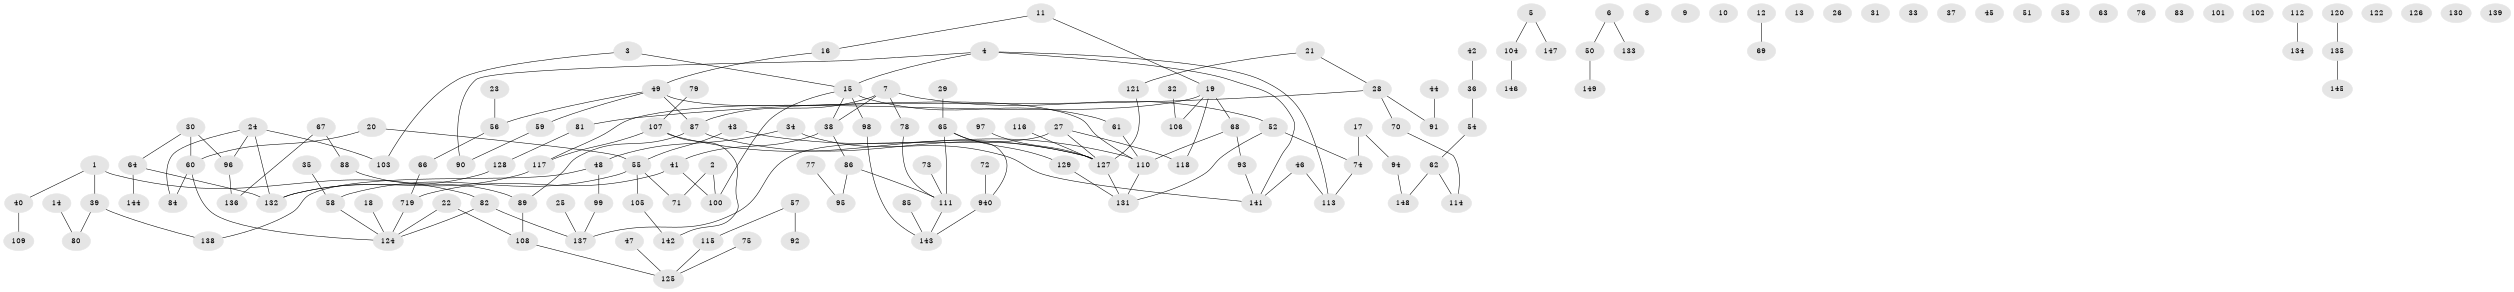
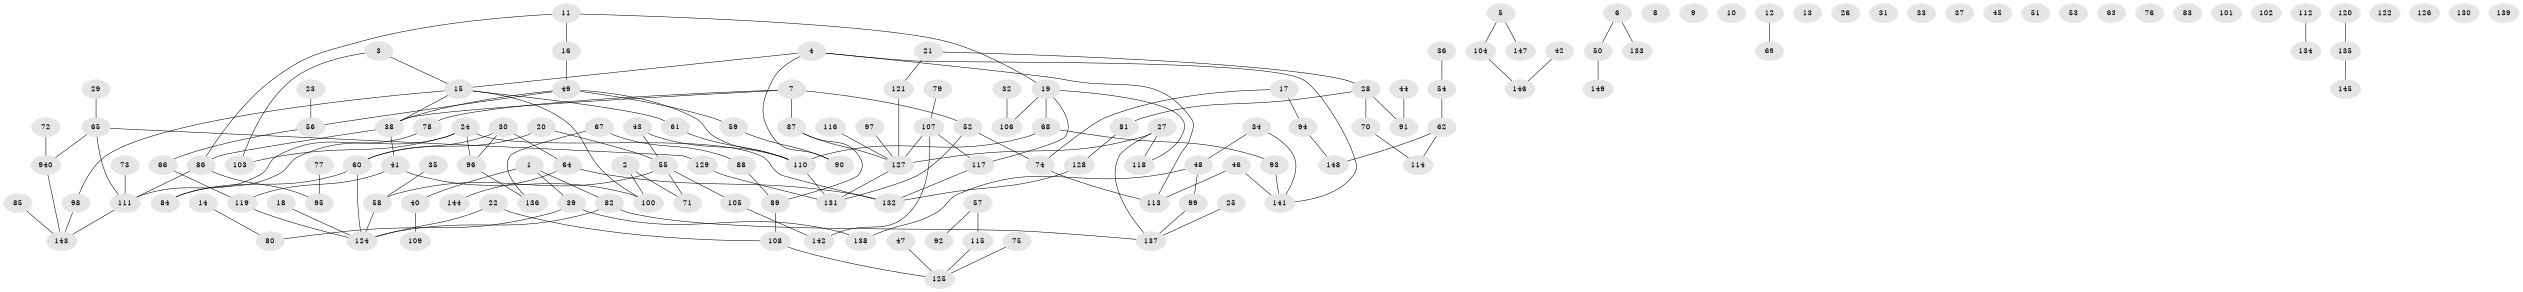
none -> (358, 42)
(1472, 70) -> (1540, 70)
(673, 105) -> (475, 102)
(408, 203) -> (242, 203)
